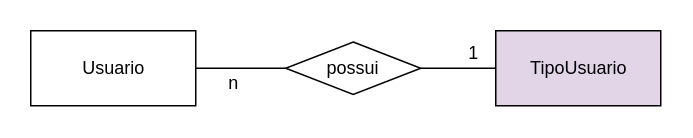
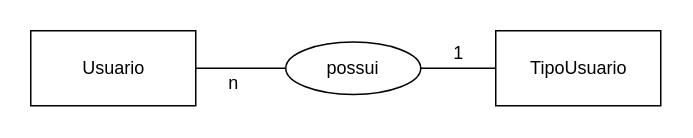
(473, 53) -> (458, 53)
(353, 68) -> (353, 68)
(578, 68) -> (578, 68)
